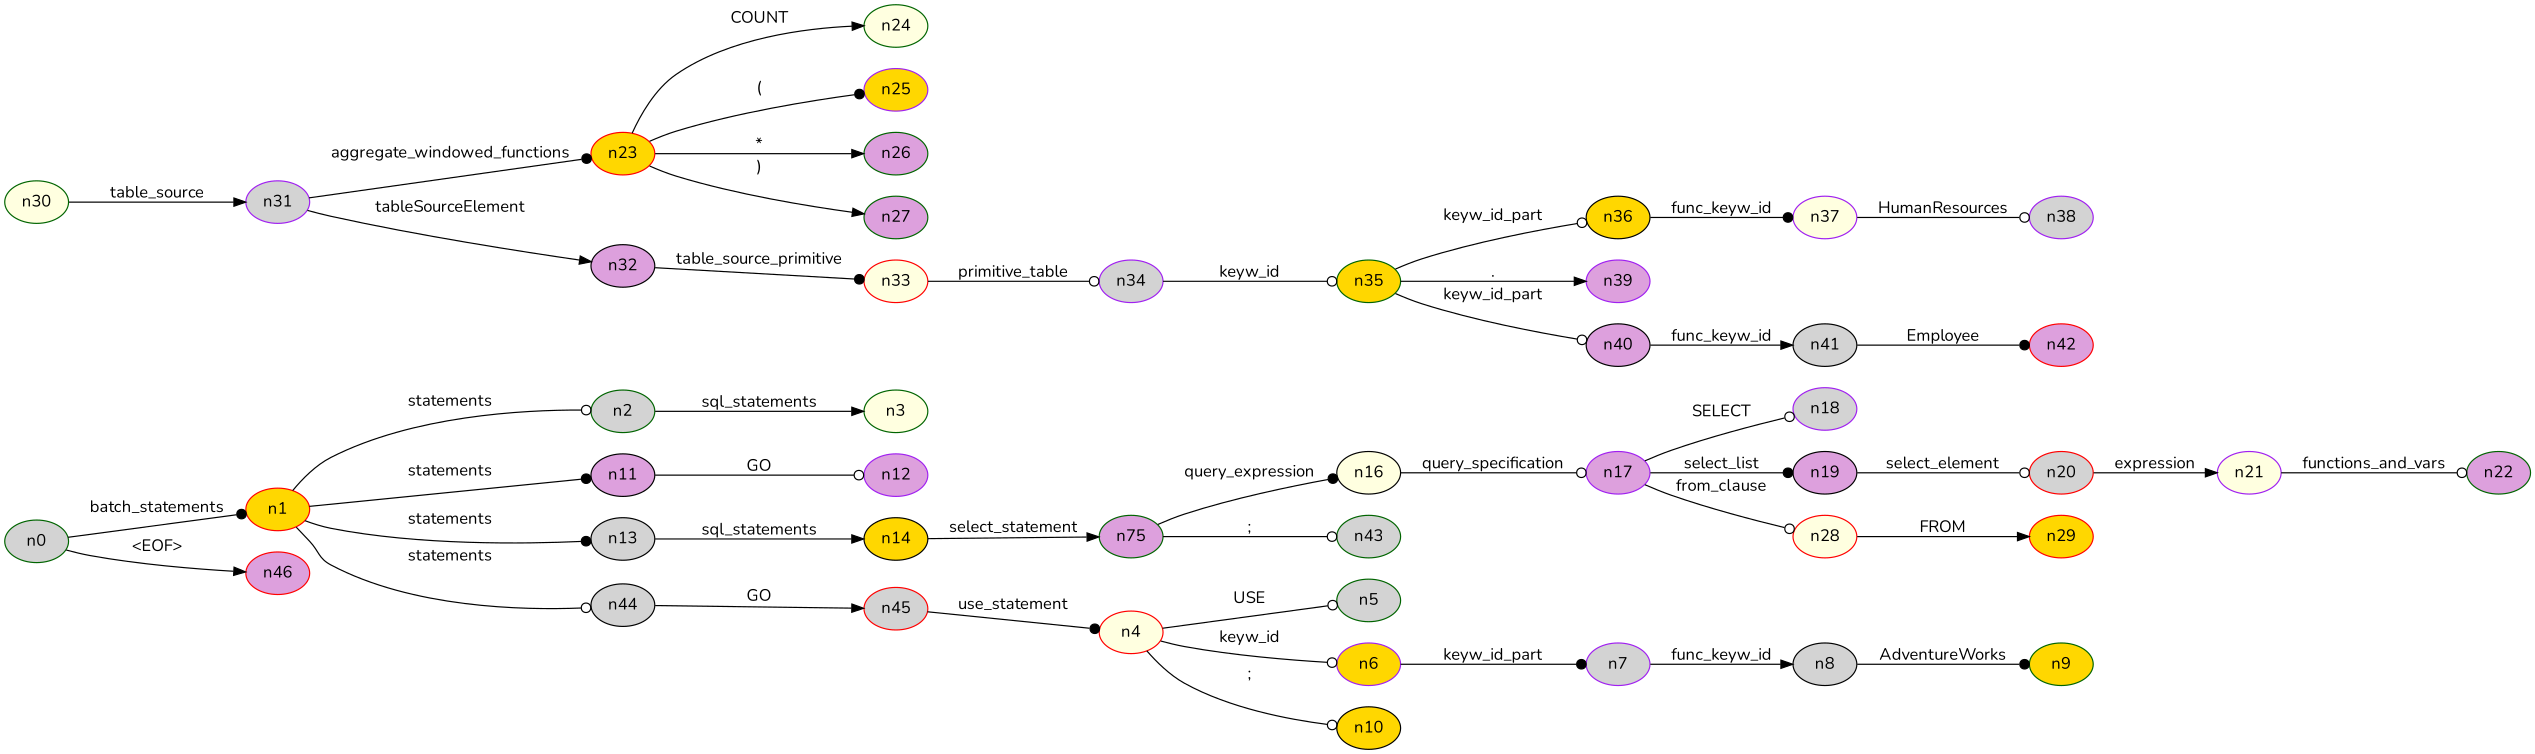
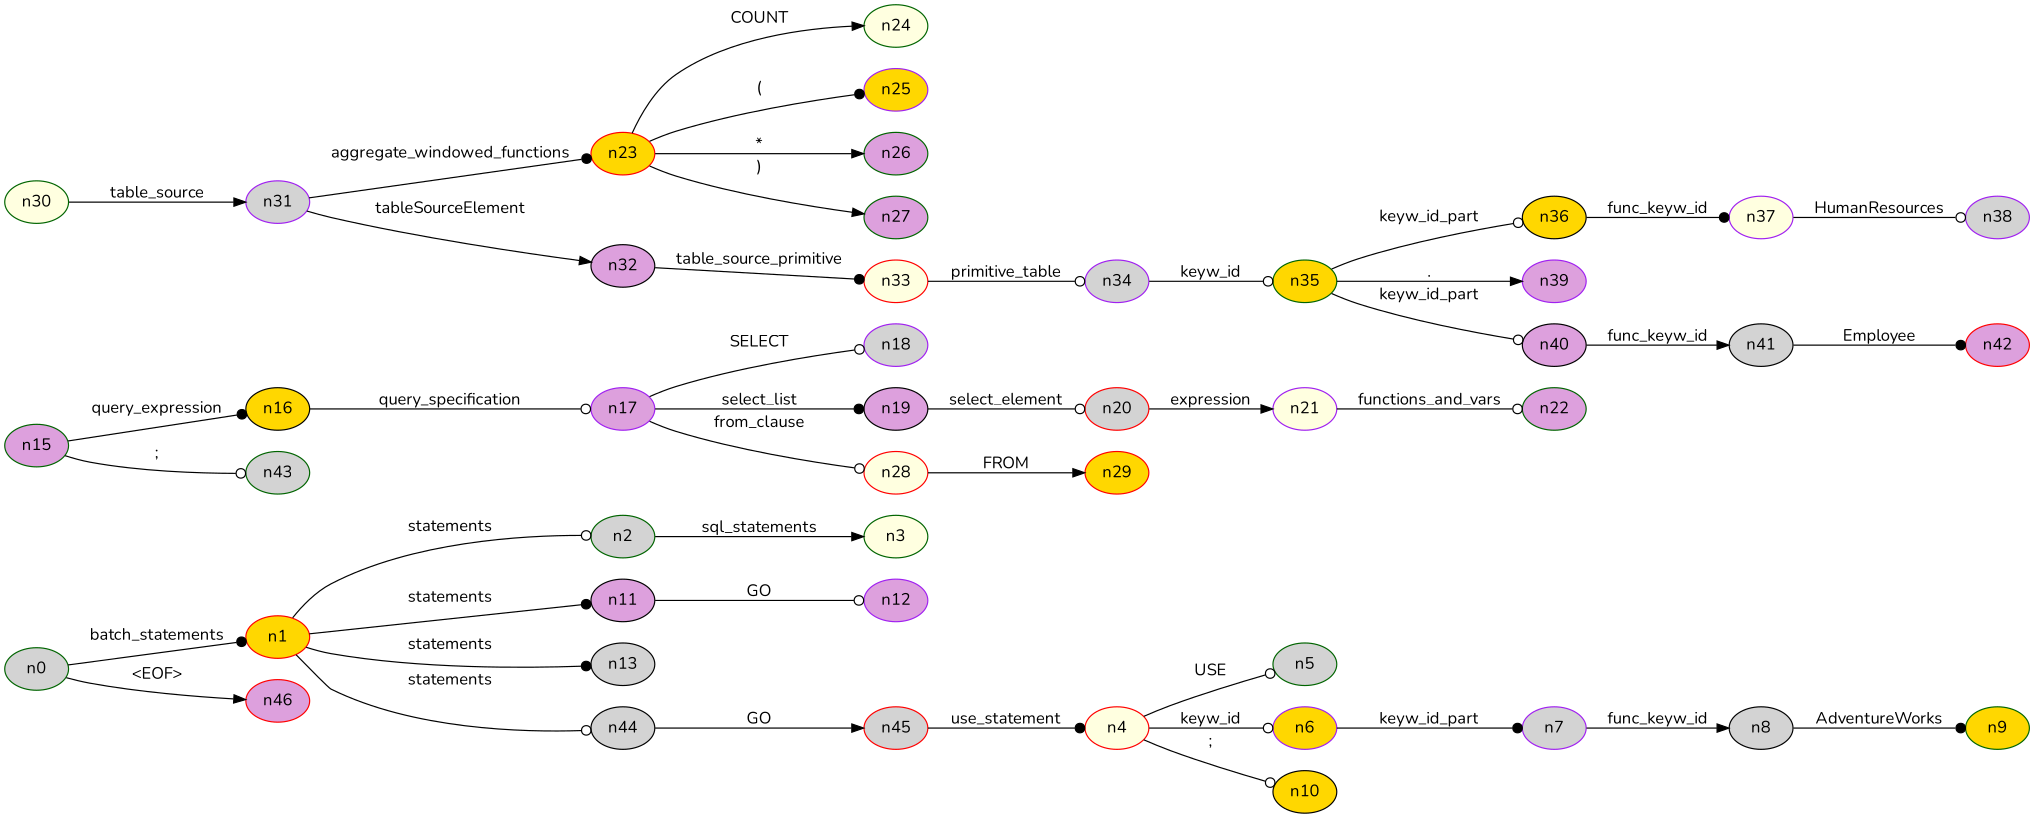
(1369, 473) -> (278, 409)
(1131, 537) -> (37, 446)
(896, 539) -> none
